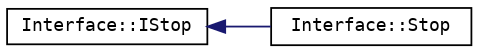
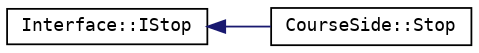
(371, 27) -> (371, 27)
